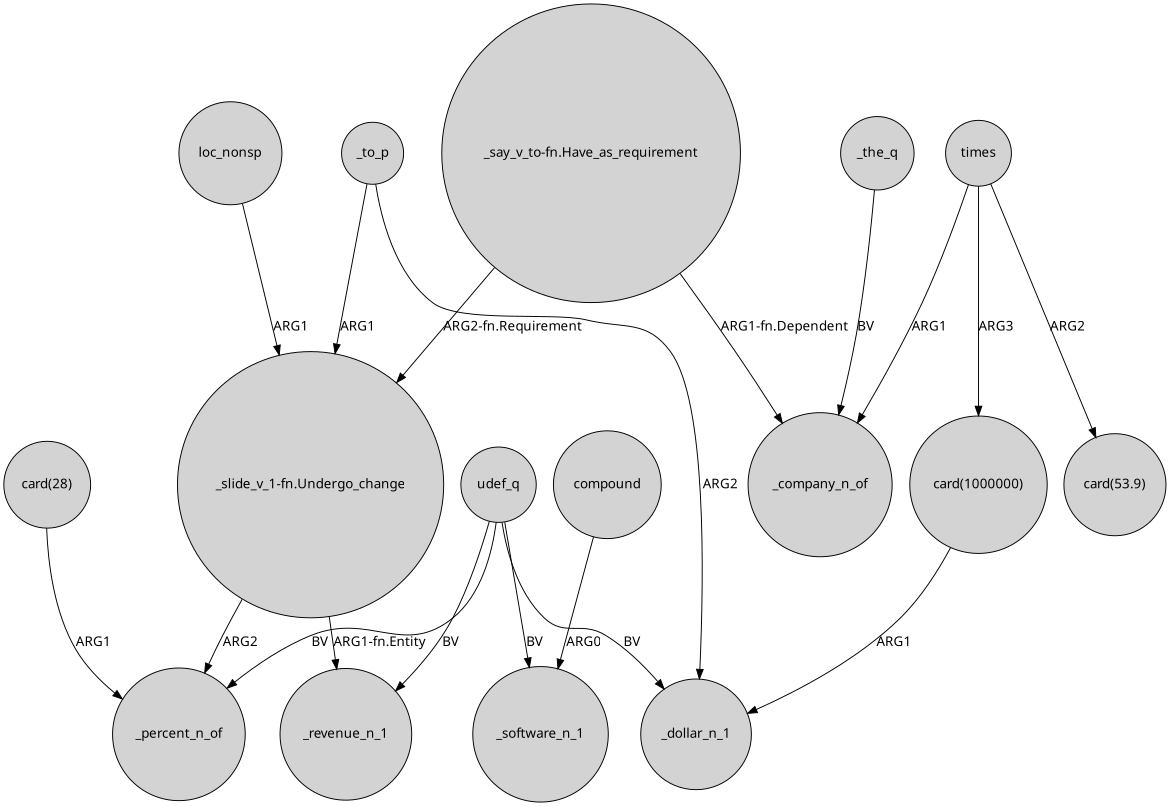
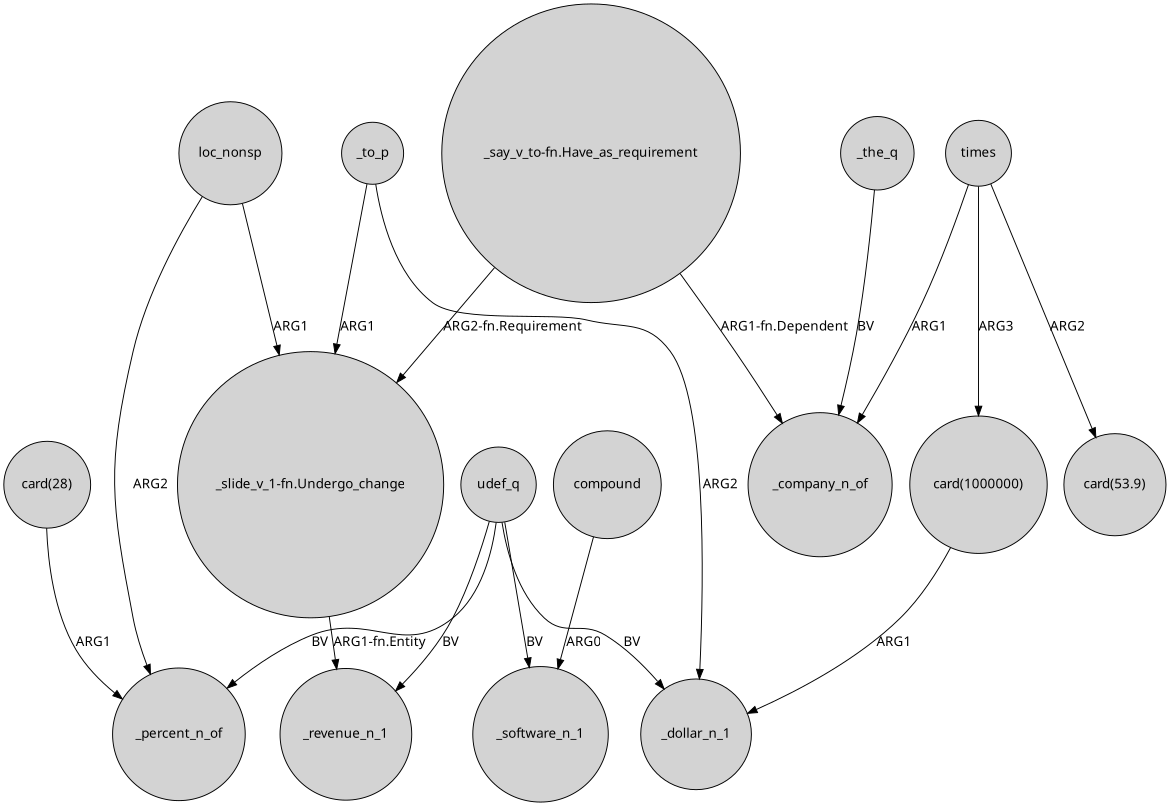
(225, 631) -> (119, 424)
